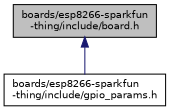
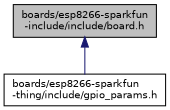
(85, 21) -> (85, 21)
